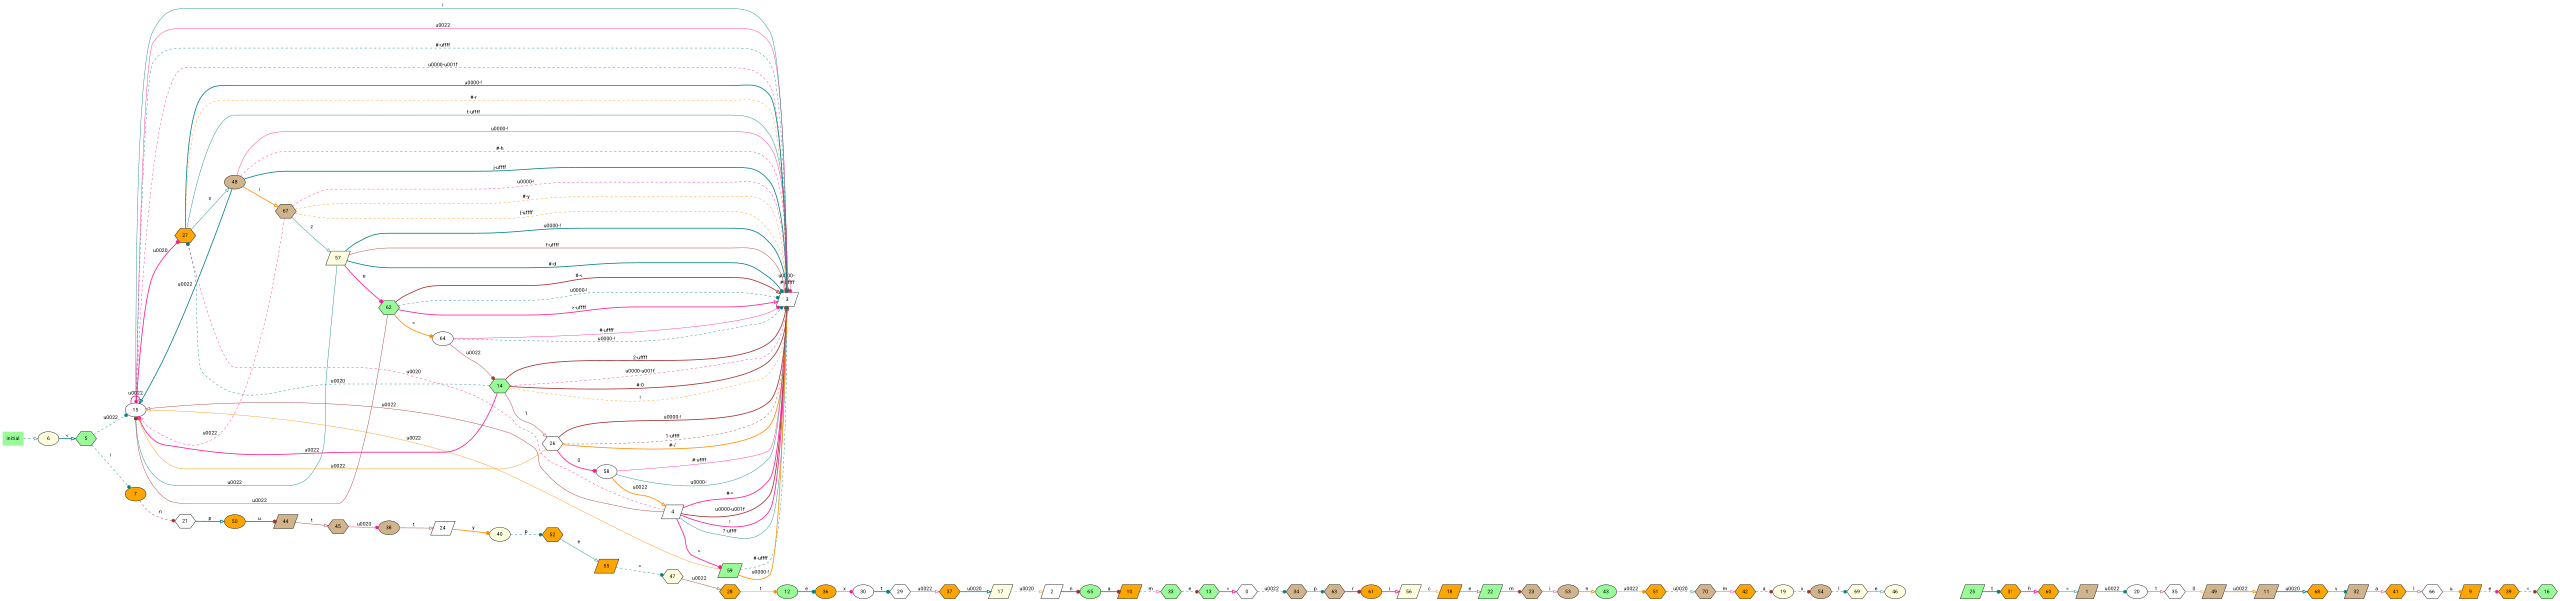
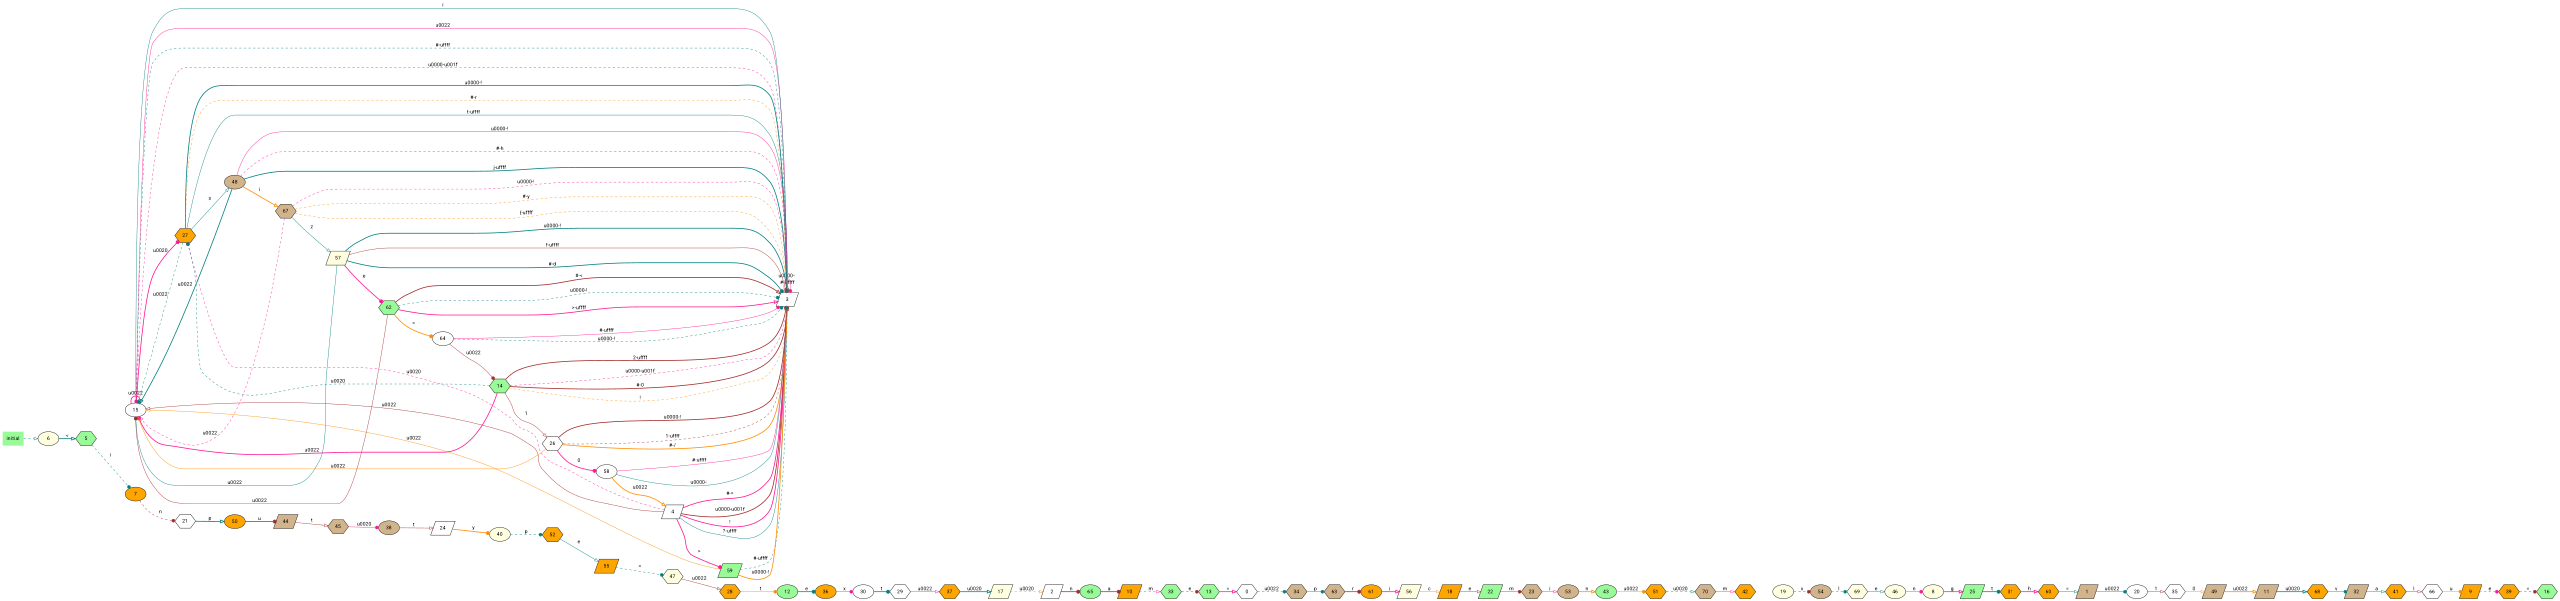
(109, 425) -> (161, 321)
(1763, 592) -> none
none -> (1933, 592)
(2374, 592) -> (2374, 592)
